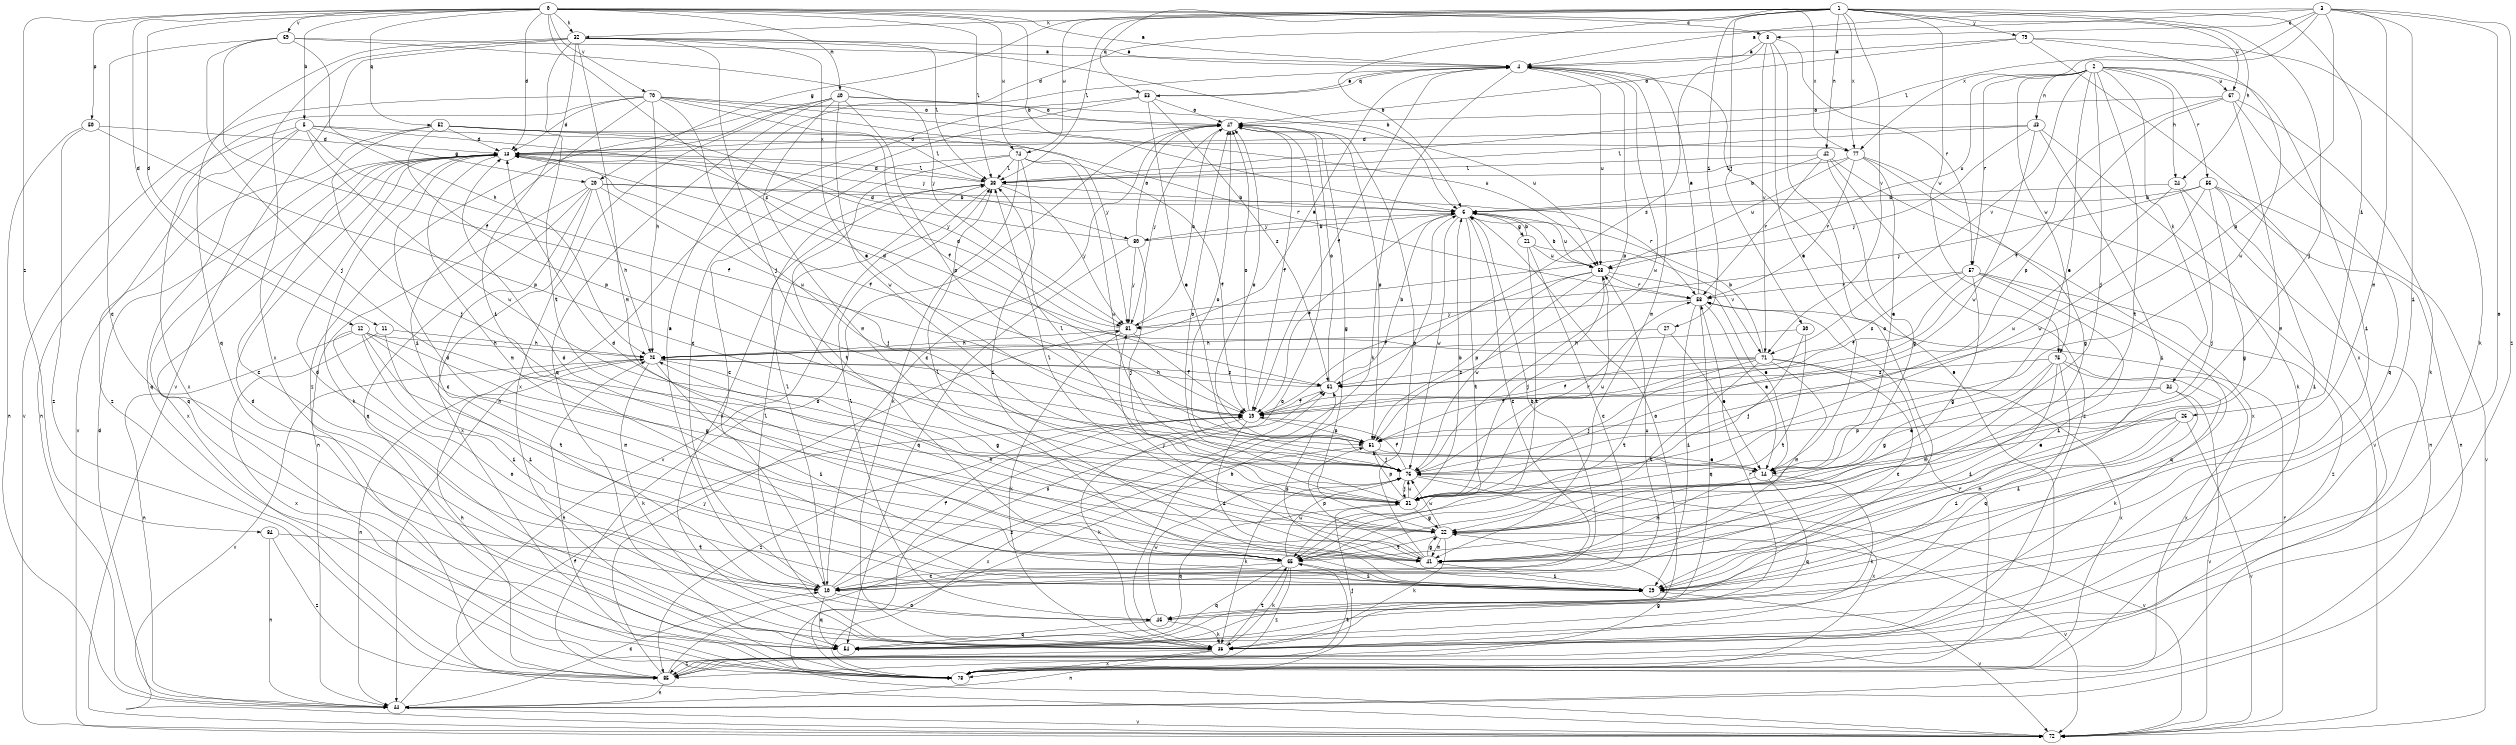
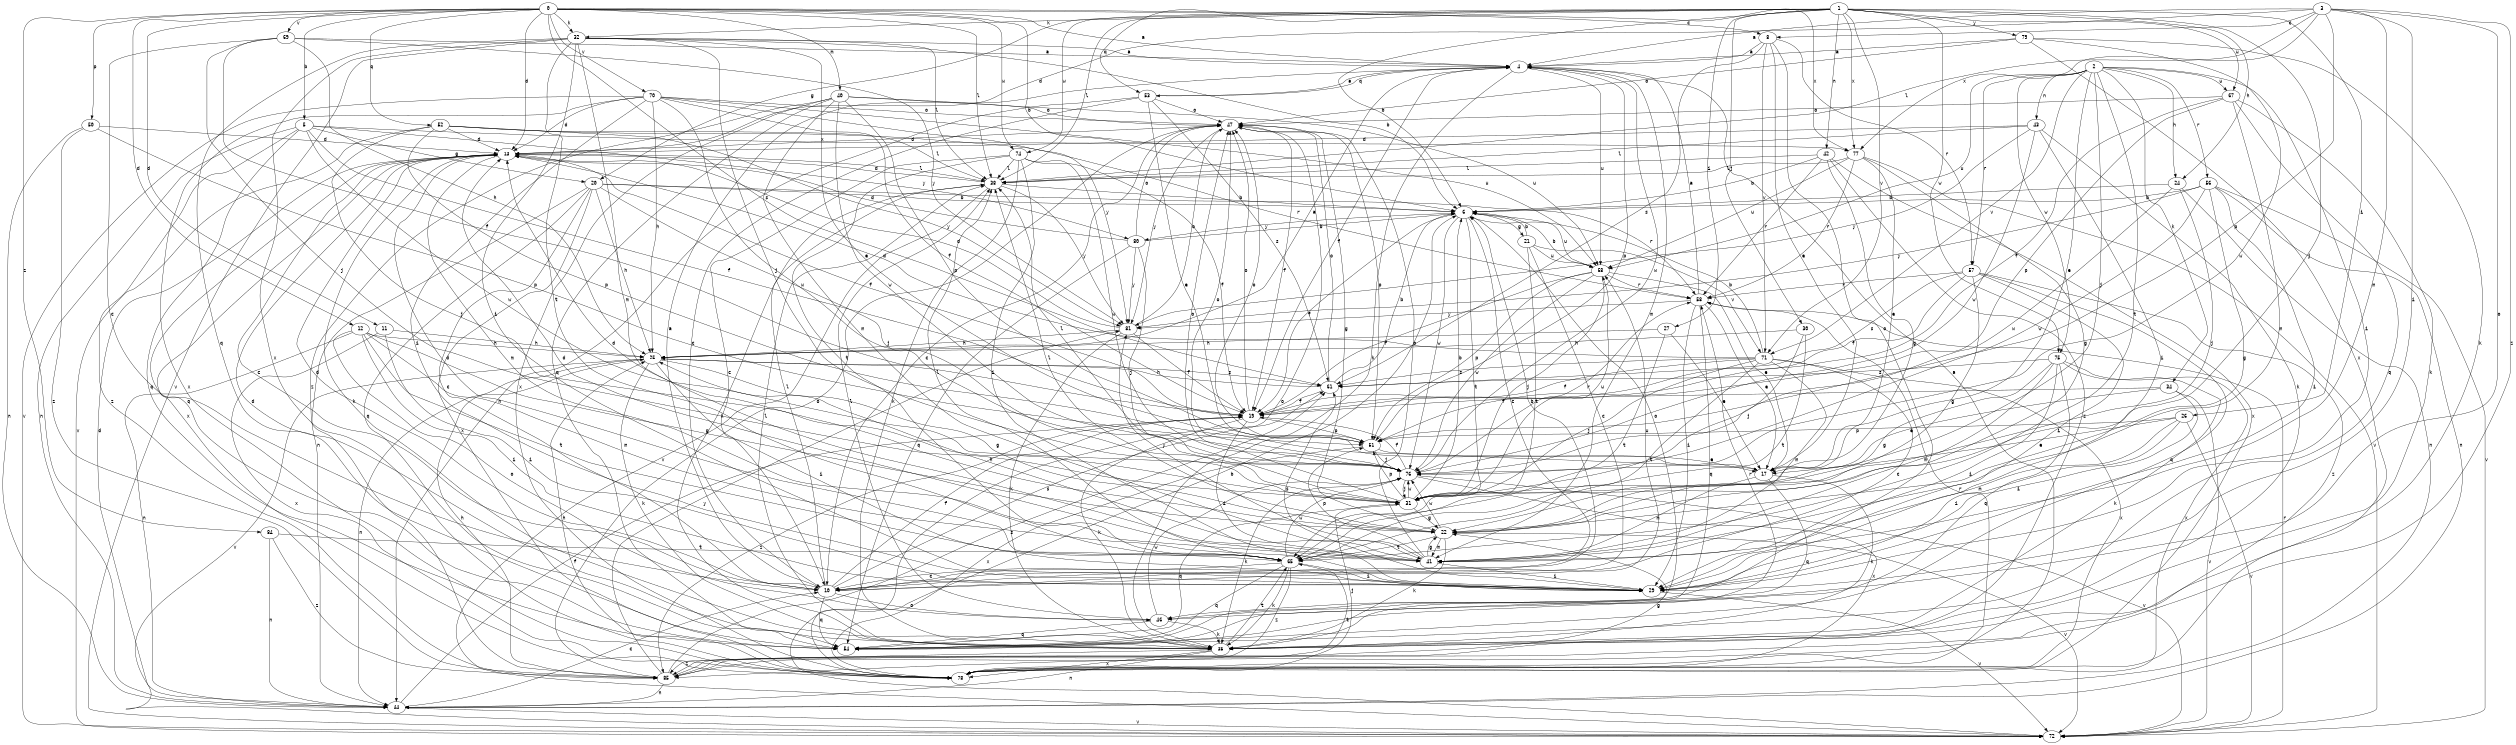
(1764, 475) -> (1764, 475)
